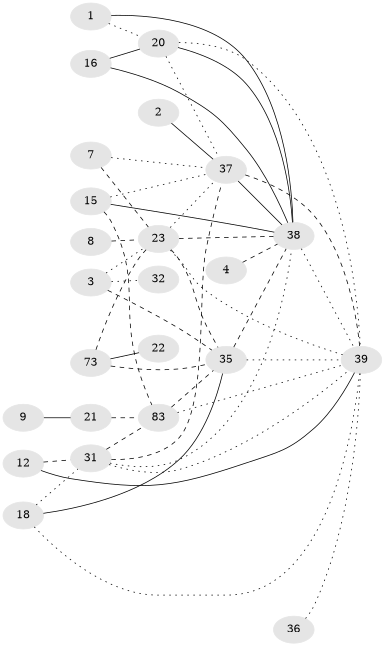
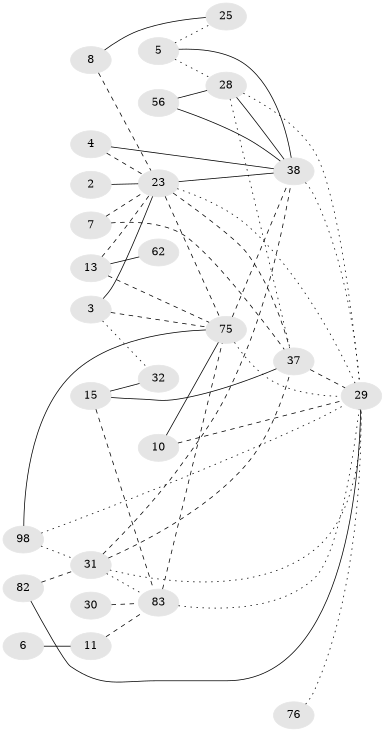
(91, 17) -> (159, 51)
none -> (226, 17)
(159, 44) -> (226, 86)
(91, 64) -> (159, 103)
(192, 141) -> (125, 184)
(159, 163) -> (212, 261)
none -> (125, 164)
(159, 186) -> (196, 396)
(260, 203) -> none
(192, 204) -> (250, 257)
(193, 218) -> (125, 387)
(226, 237) -> (226, 177)
(260, 253) -> (192, 158)
(121, 263) -> (131, 249)
(159, 349) -> (159, 252)
(226, 360) -> (226, 330)
(361, 360) -> (361, 396)
(91, 363) -> (91, 268)
(242, 399) -> (226, 396)
(23, 418) -> (23, 646)
(91, 418) -> (91, 646)
(125, 438) -> (125, 584)
none -> (159, 448)
(23, 464) -> (23, 588)
(23, 515) -> (23, 539)
none -> (91, 606)
(294, 630) -> (294, 715)
